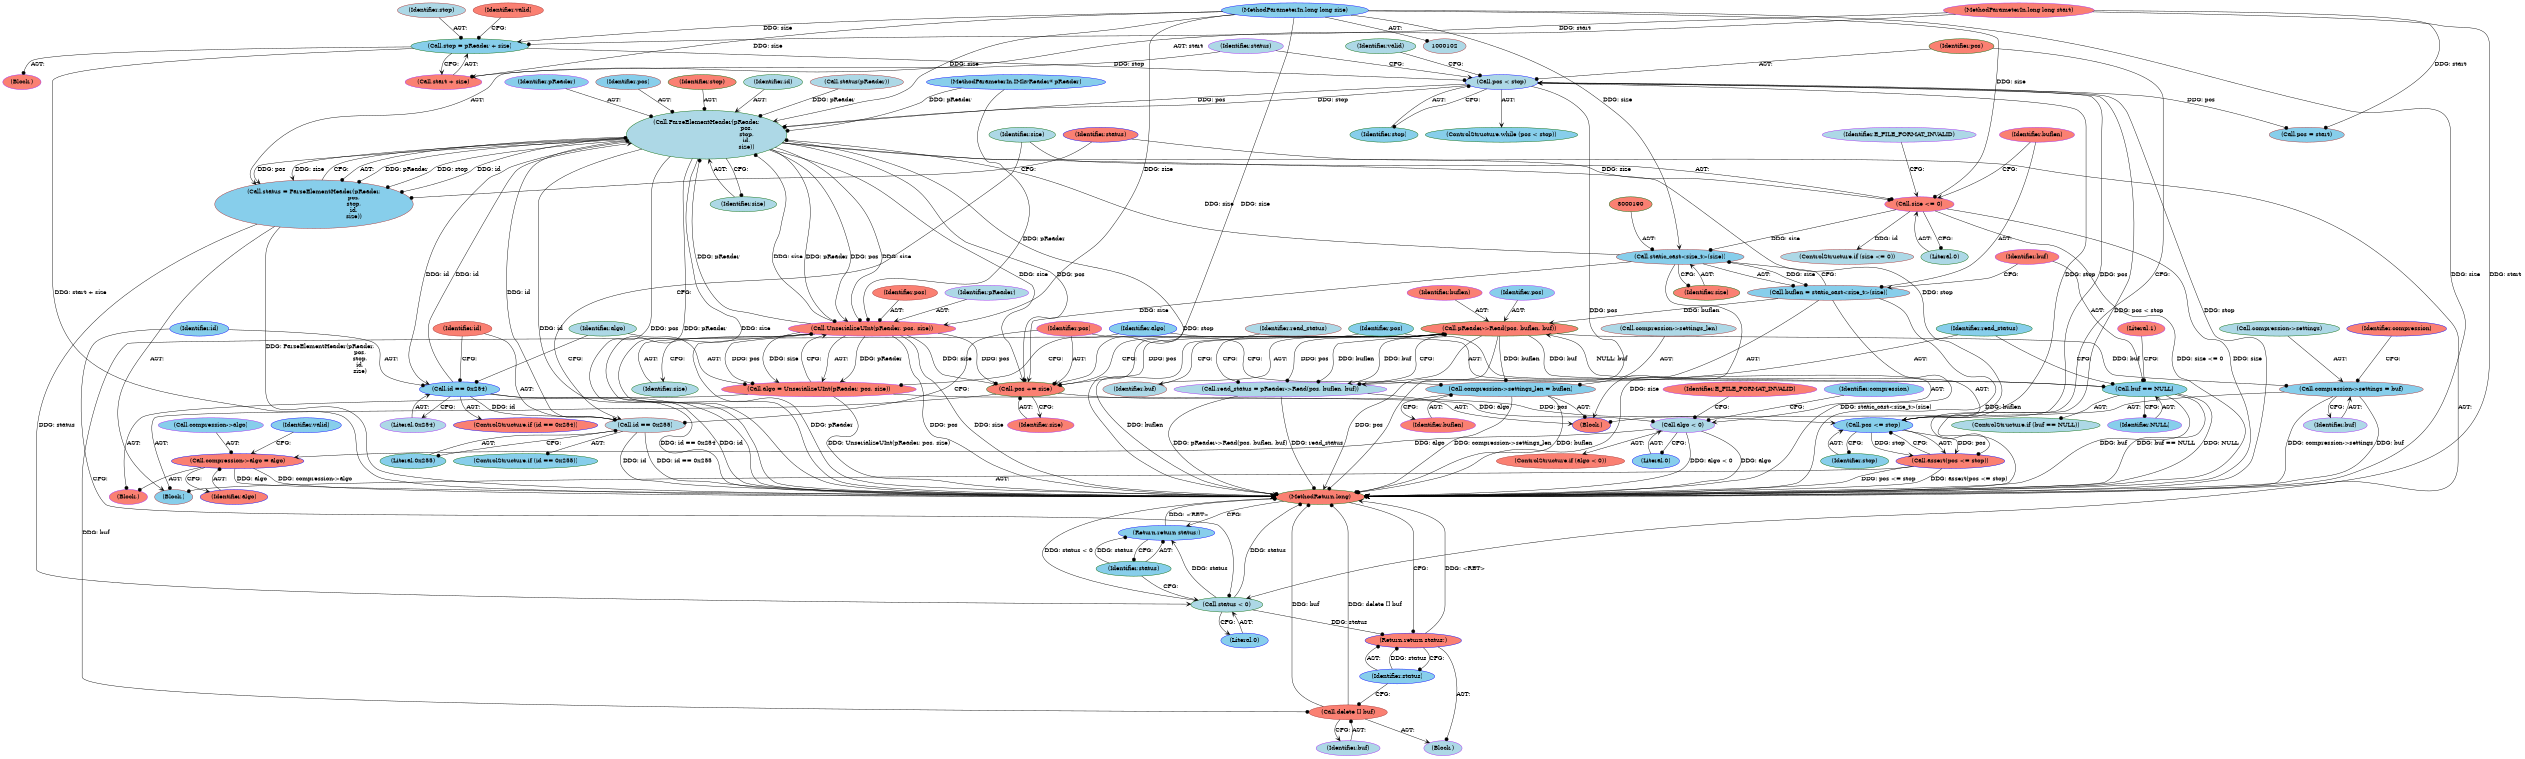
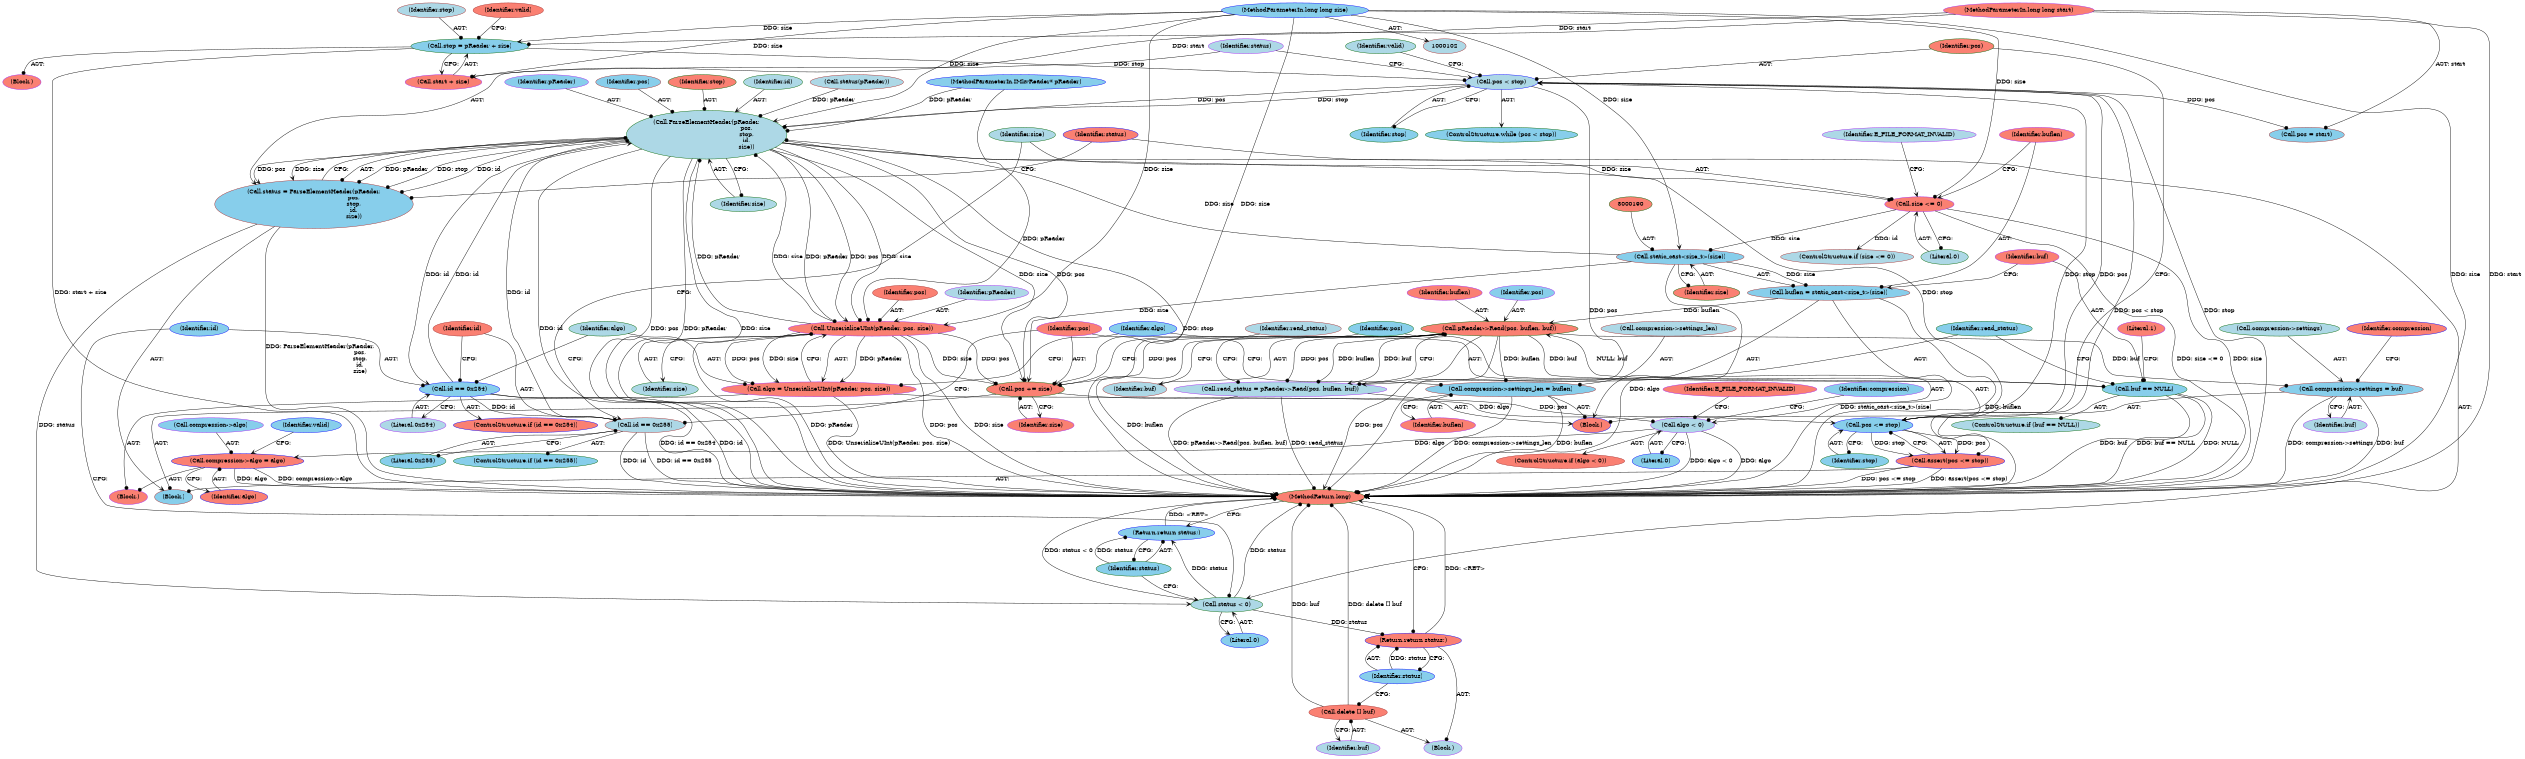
(1375, 28) -> (1375, 28)
(1188, 46) -> (1188, 46)
(2451, 64) -> (2451, 64)
(1777, 267) -> none
(101, 388) -> none
(1644, 389) -> (1644, 389)
(2145, 425) -> none
